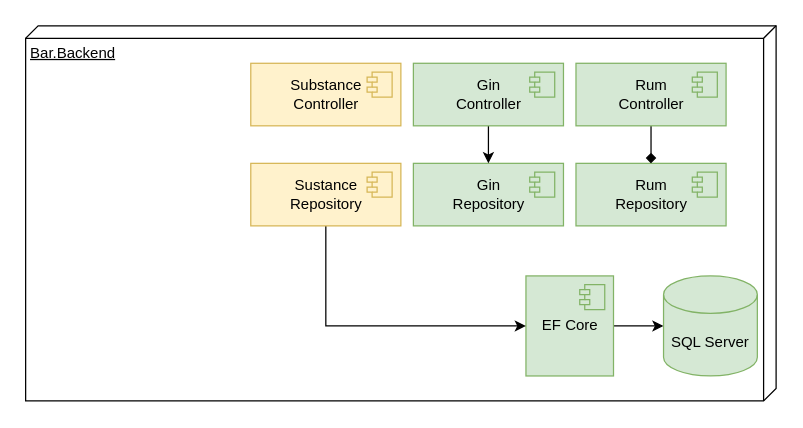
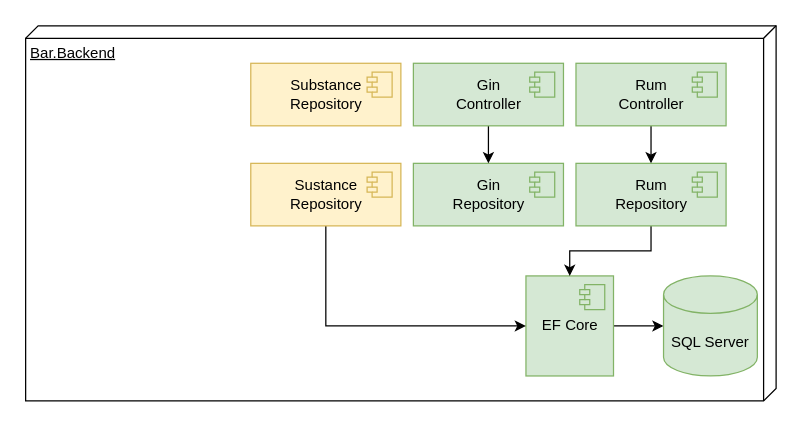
(326, 94) -> (326, 94)
(651, 152) -> (651, 153)
none -> (615, 251)
